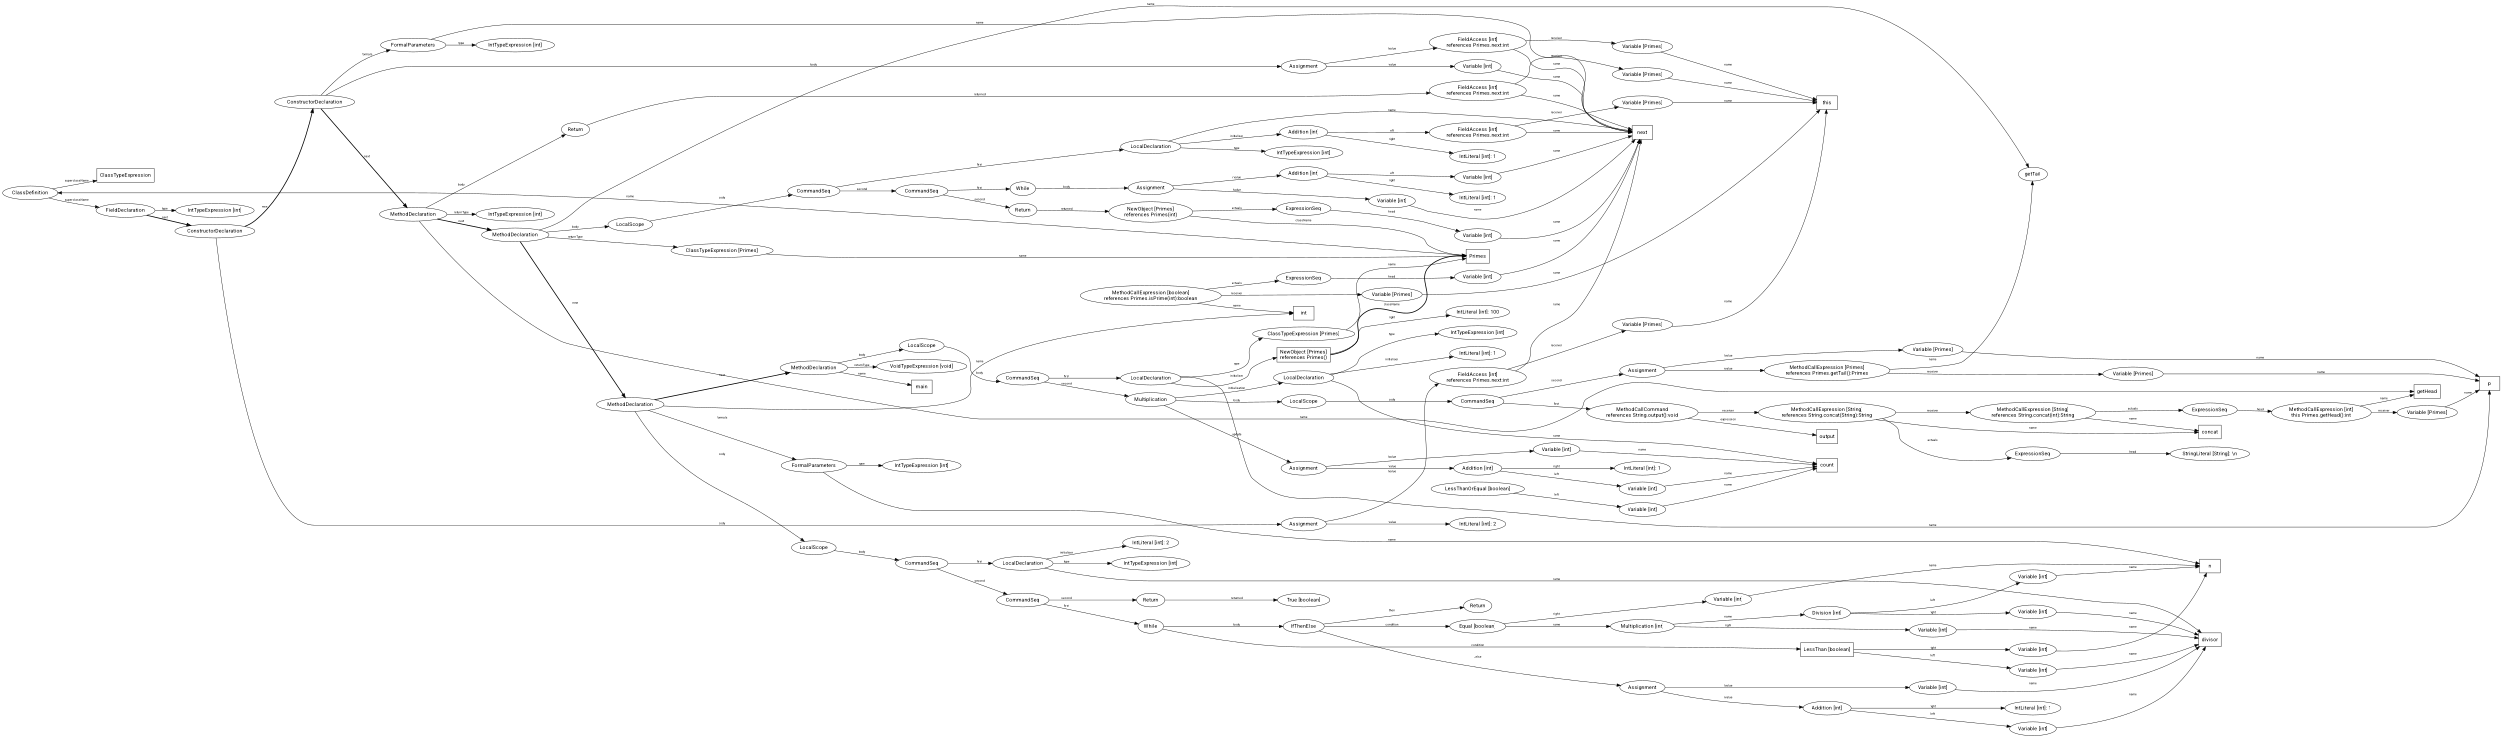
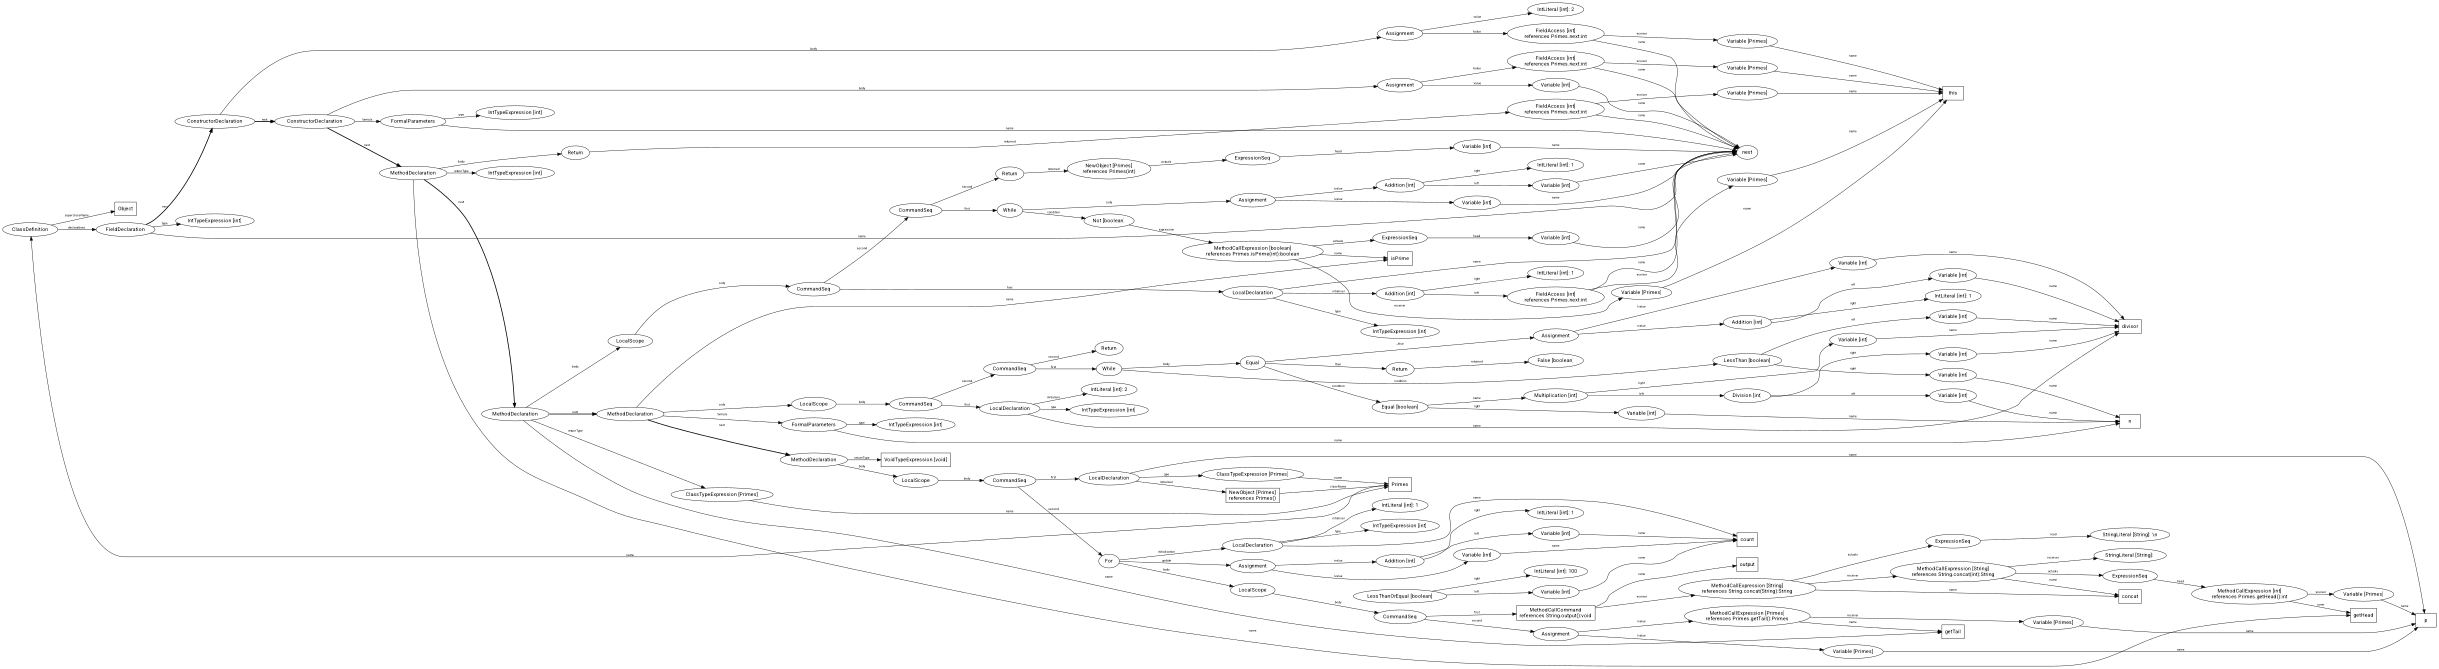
(1642, 133) -> (1747, 152)
(2033, 174) -> (1953, 632)
(126, 175) -> (126, 209)
(77, 200) -> (77, 228)
none -> (1109, 221)
(1329, 225) -> none
none -> (958, 238)
(1304, 313) -> (1400, 259)
(1402, 313) -> (1332, 490)
(1381, 324) -> (1479, 584)
none -> (1556, 361)
(922, 366) -> (916, 460)
(922, 387) -> none
(1151, 400) -> (1109, 561)
(1642, 412) -> (1556, 613)
(2321, 412) -> (2250, 594)
(1728, 420) -> (1642, 574)
none -> (2130, 555)
(1304, 600) -> none
(1728, 617) -> (1642, 394)
(1304, 626) -> (1253, 363)
(1827, 650) -> (1747, 361)
